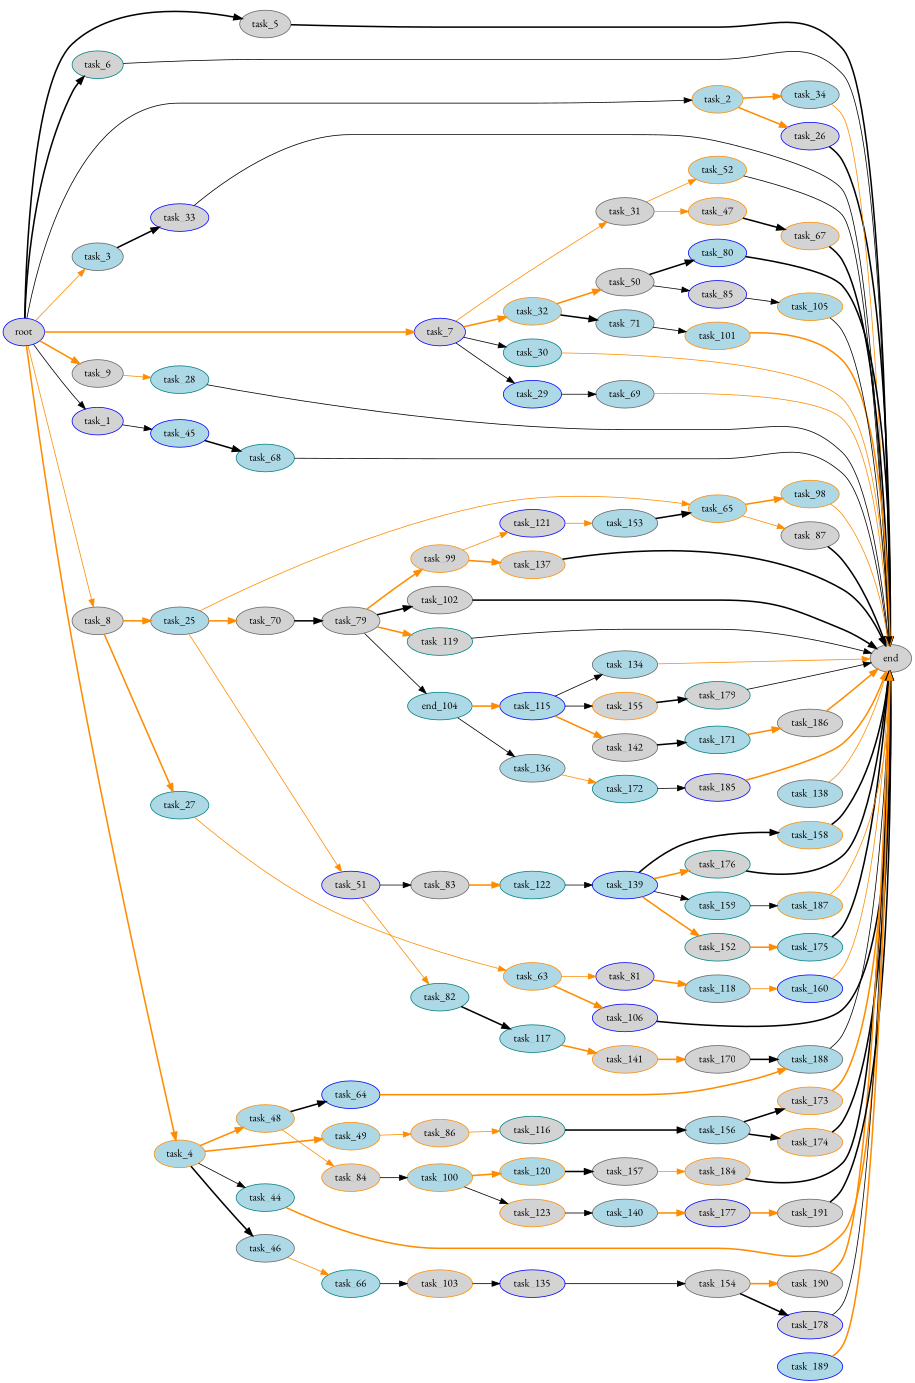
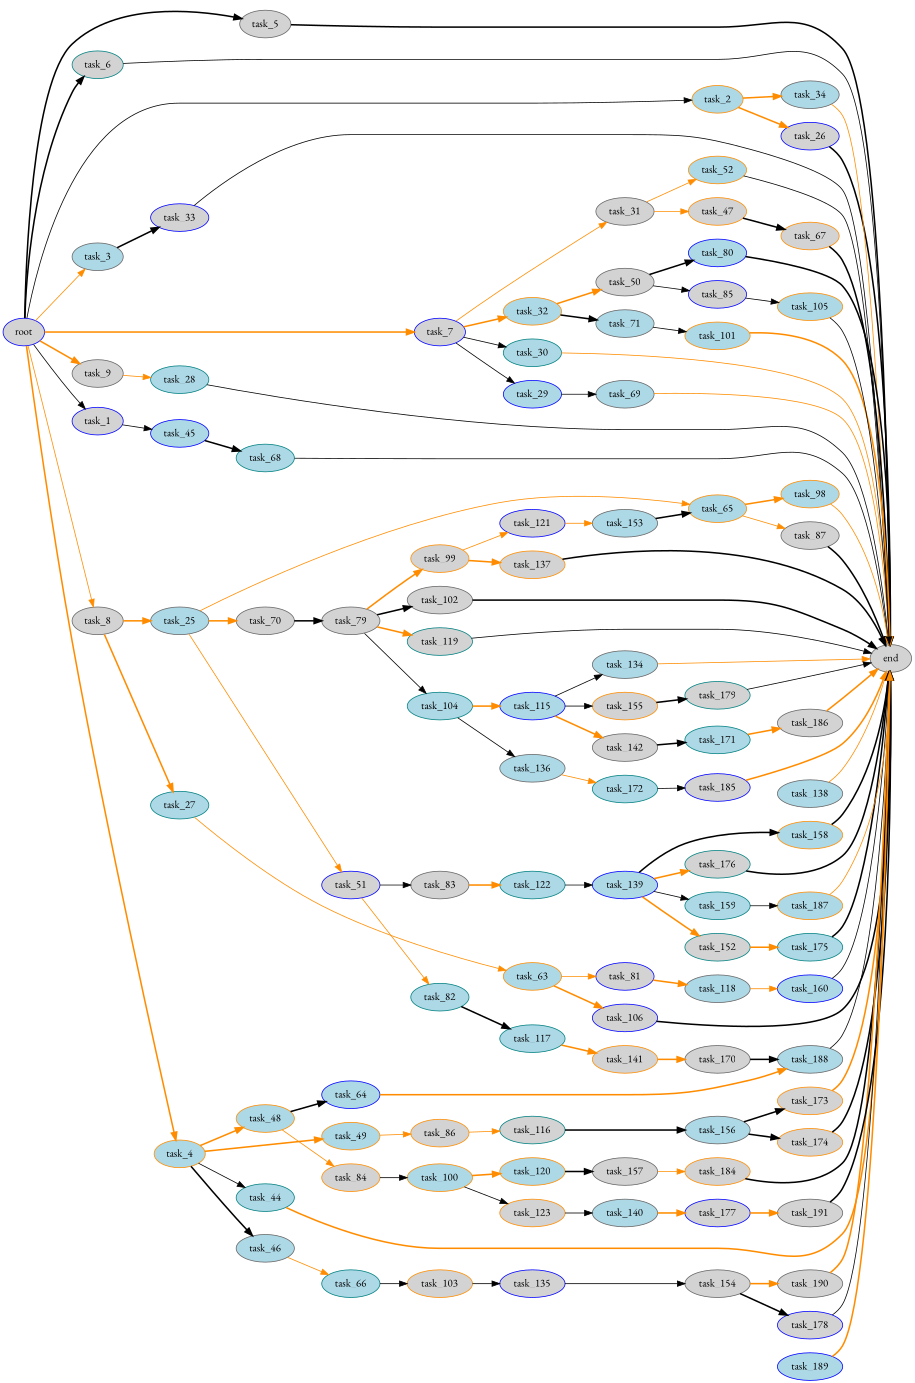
(440, 706) -> (440, 706)
(875, 834) -> (875, 834)
